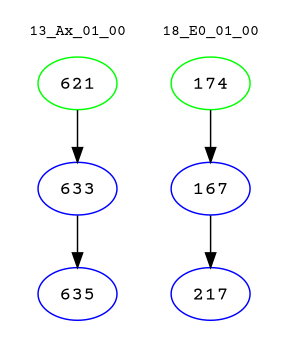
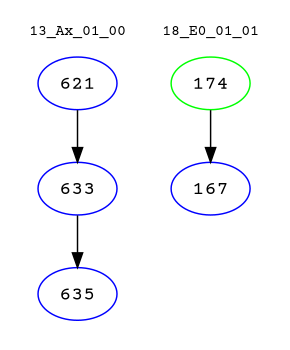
(211, 31) -> (211, 31)
(78, 83) -> (78, 83)
(211, 294) -> none
